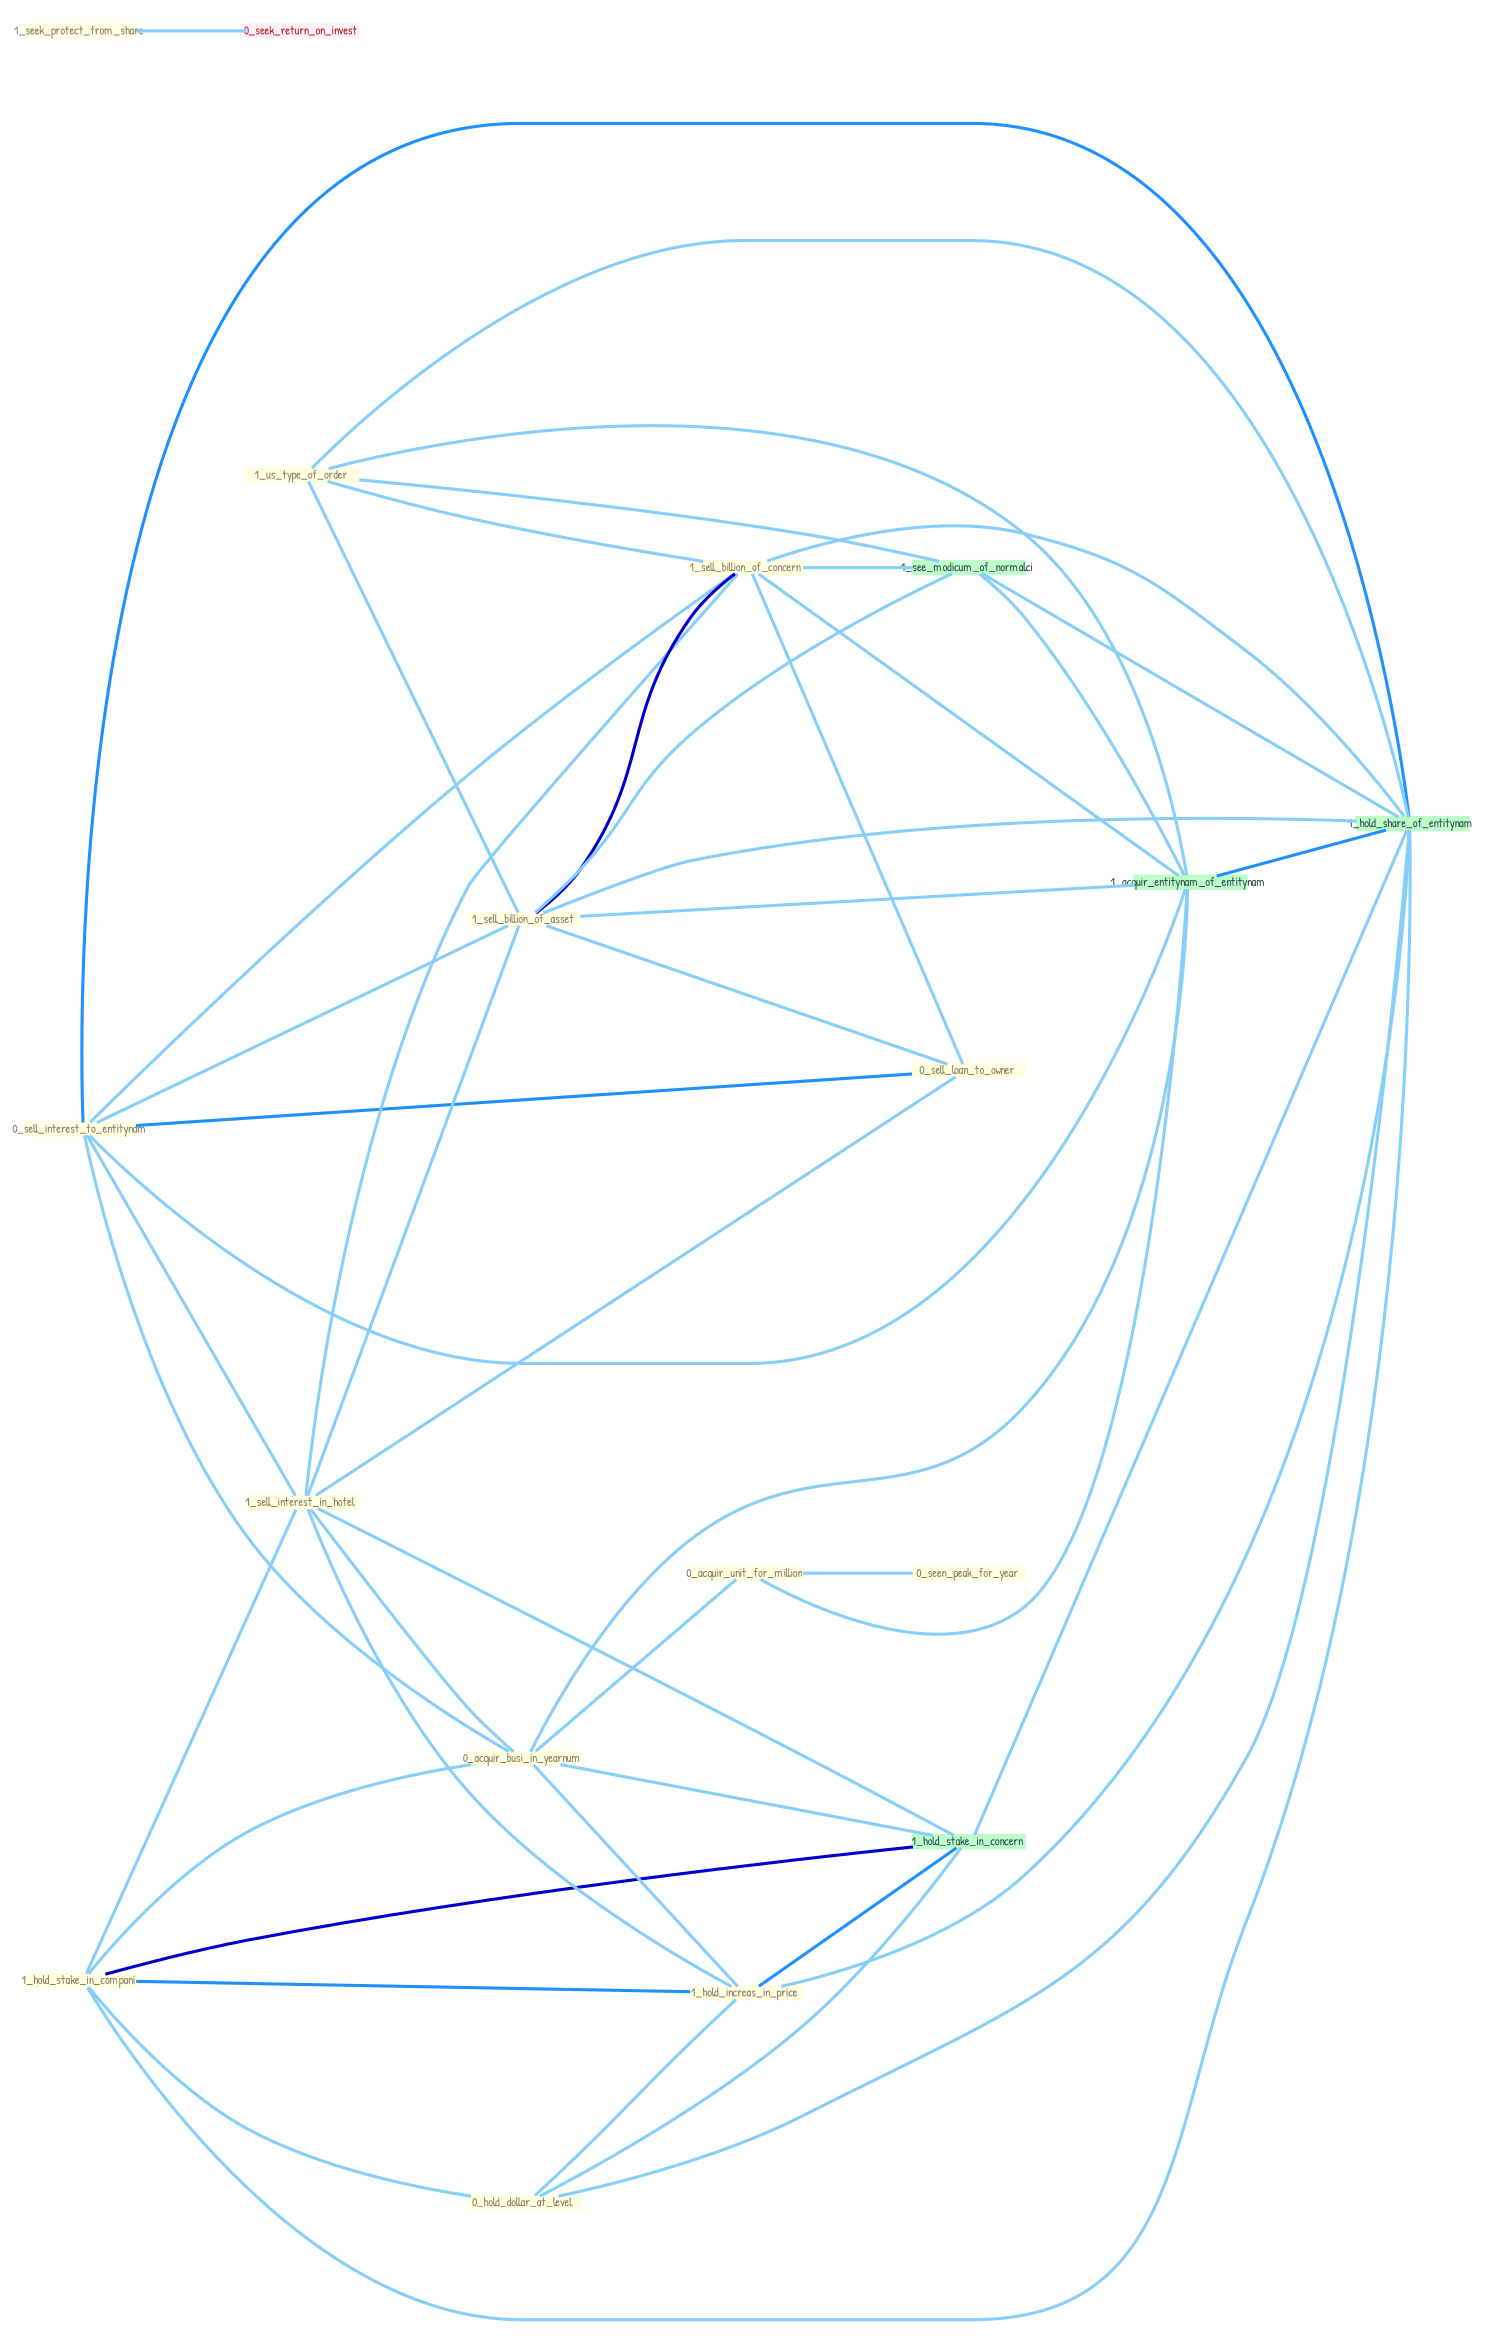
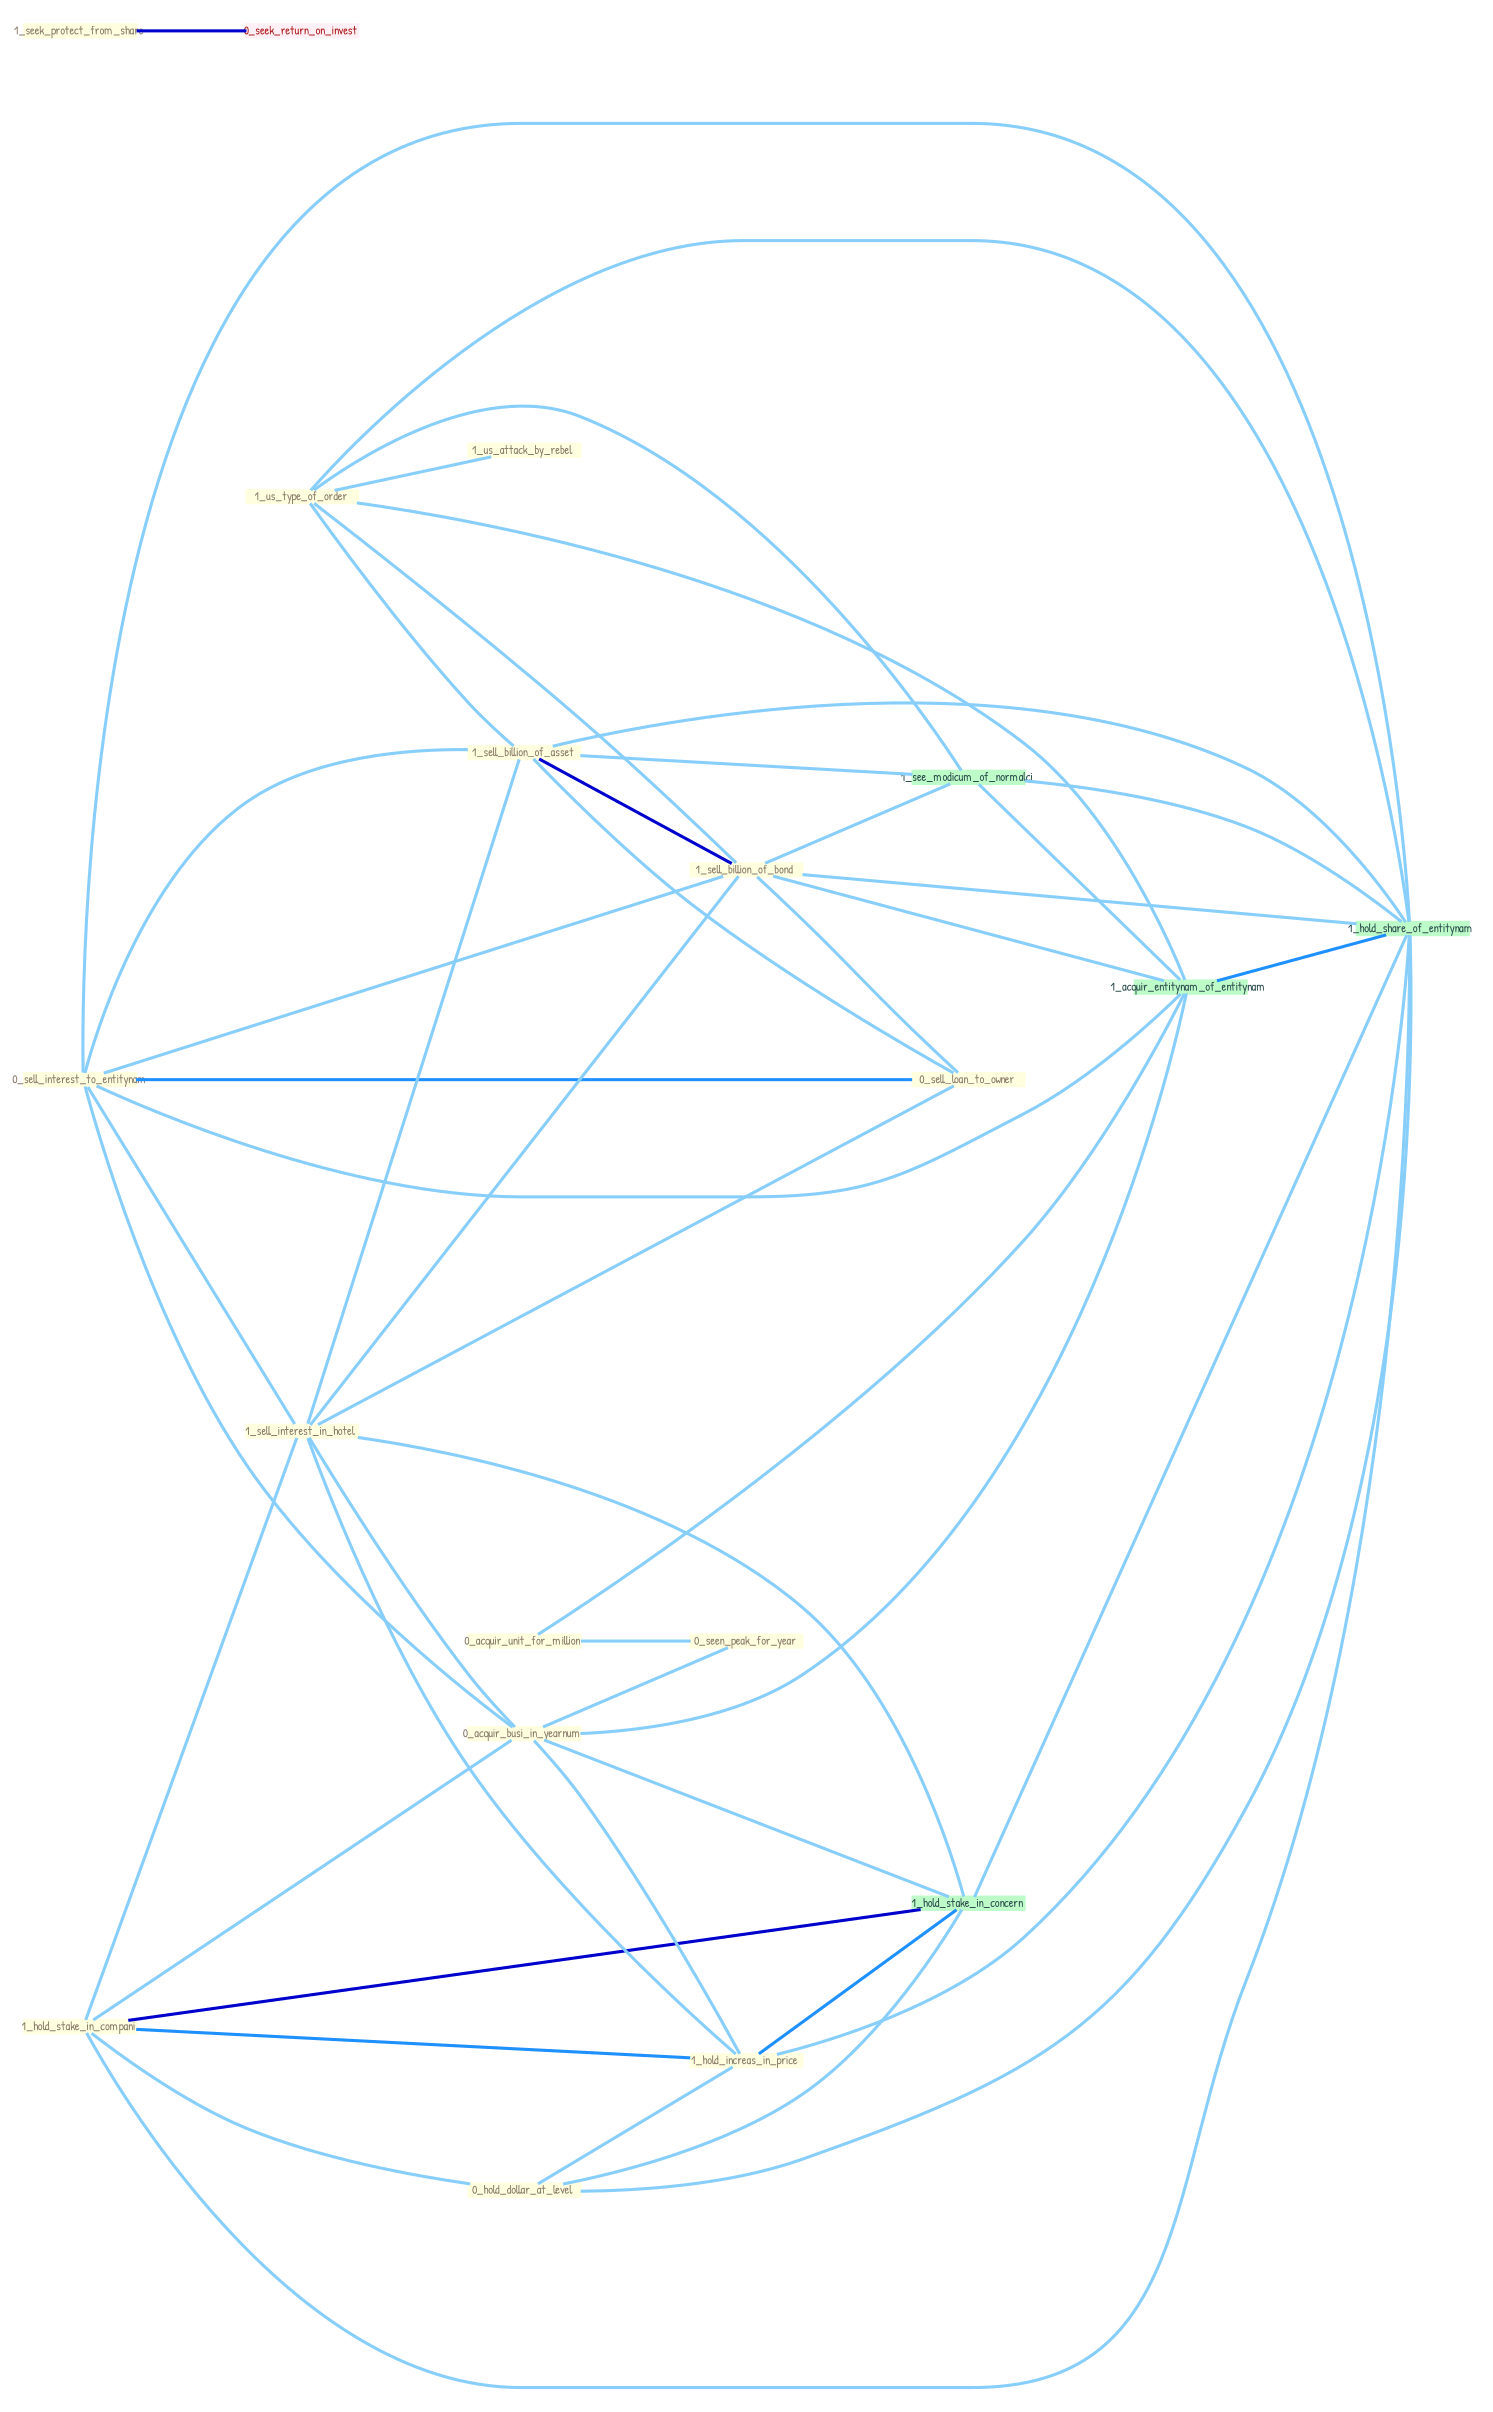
(192, 31) -> (192, 31)
(591, 123) -> (669, 123)
none -> (524, 450)
(747, 568) -> (747, 870)
(857, 901) -> none
(651, 1652) -> (636, 1687)
